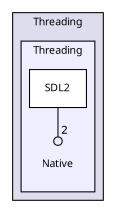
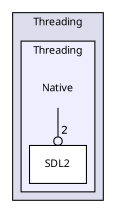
(58, 122) -> (58, 122)
